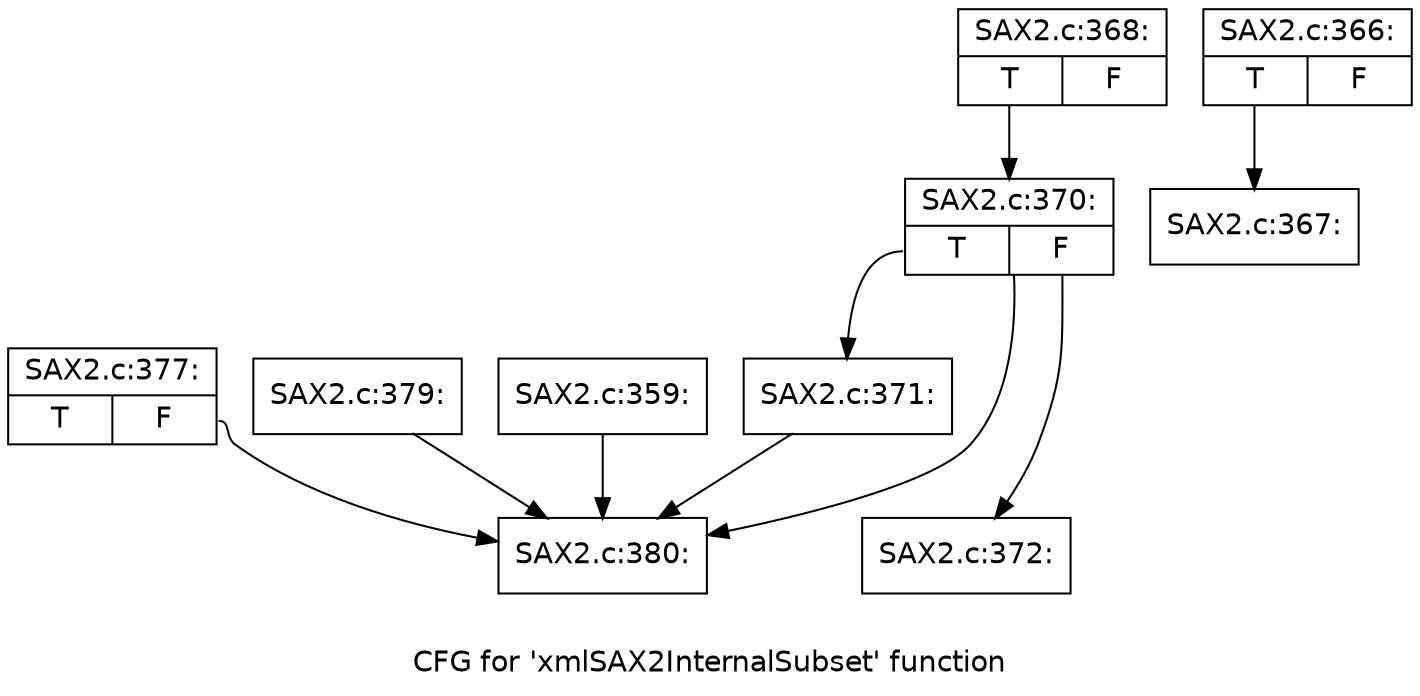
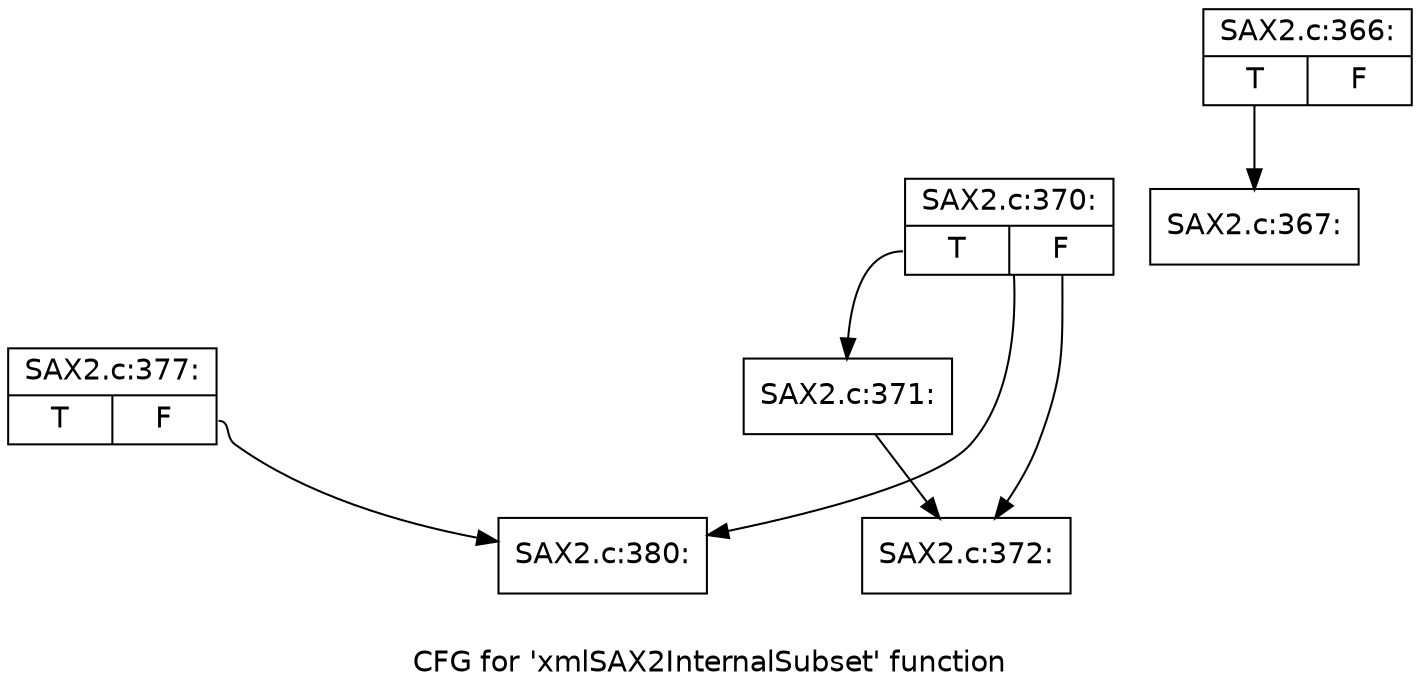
(1062, 57) -> none
(358, 396) -> none
(603, 396) -> none
(734, 470) -> (901, 468)
